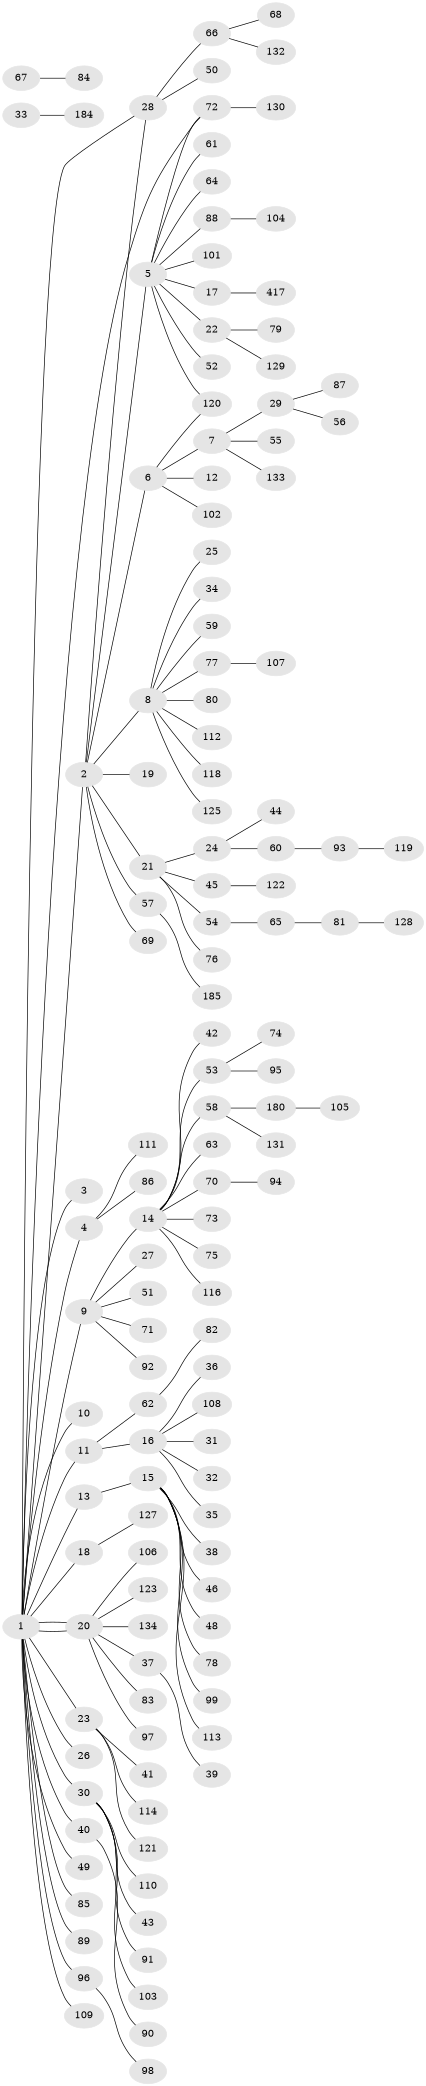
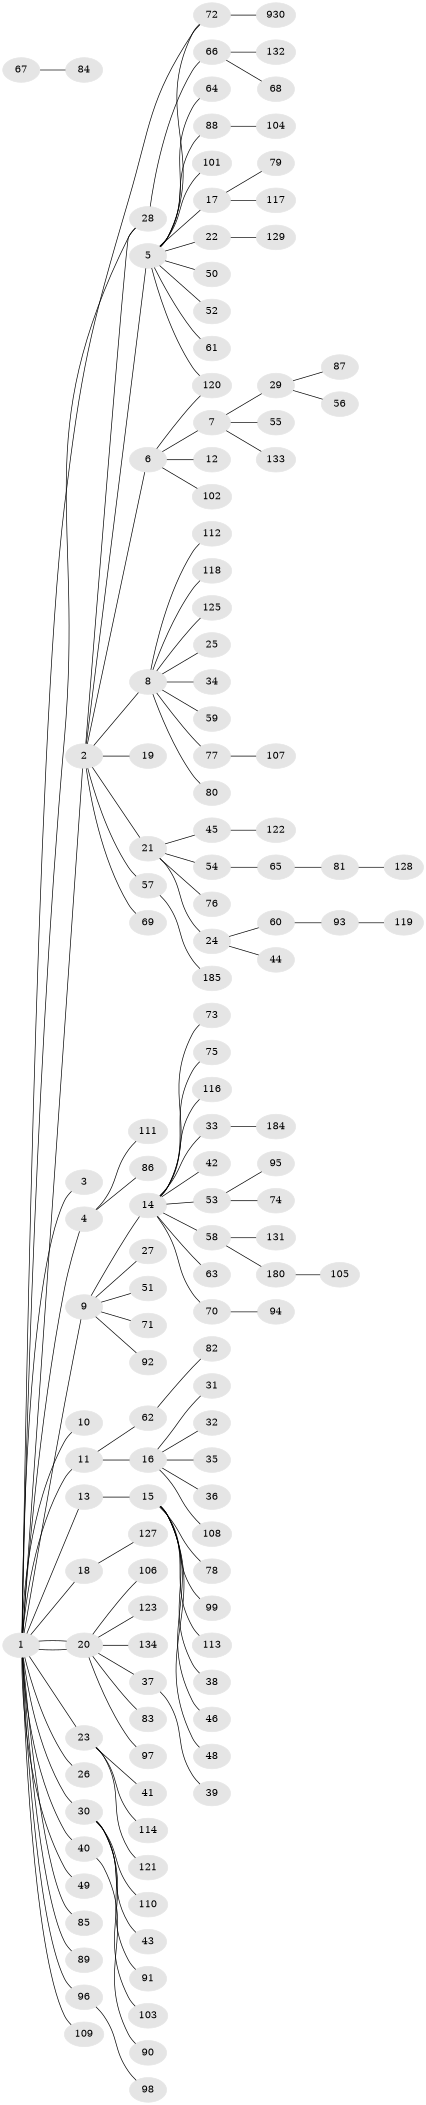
(180, 89) -> (180, 265)
(276, 108) -> (276, 15)
(276, 293) -> (276, 200)
(244, 330) -> (244, 182)
none -> (182, 1161)
